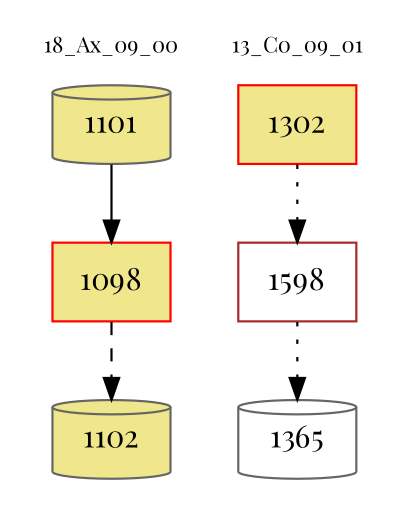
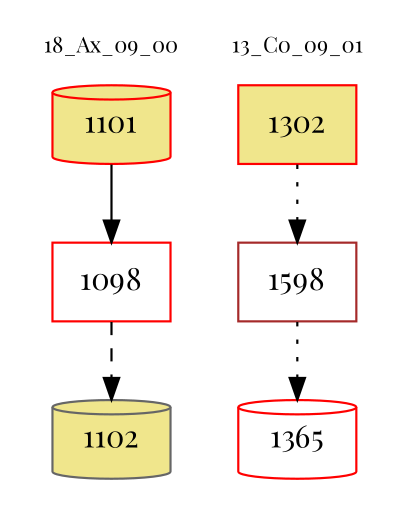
(111, 125) -> (111, 125)
(111, 282) -> (111, 282)
(297, 439) -> (297, 439)
